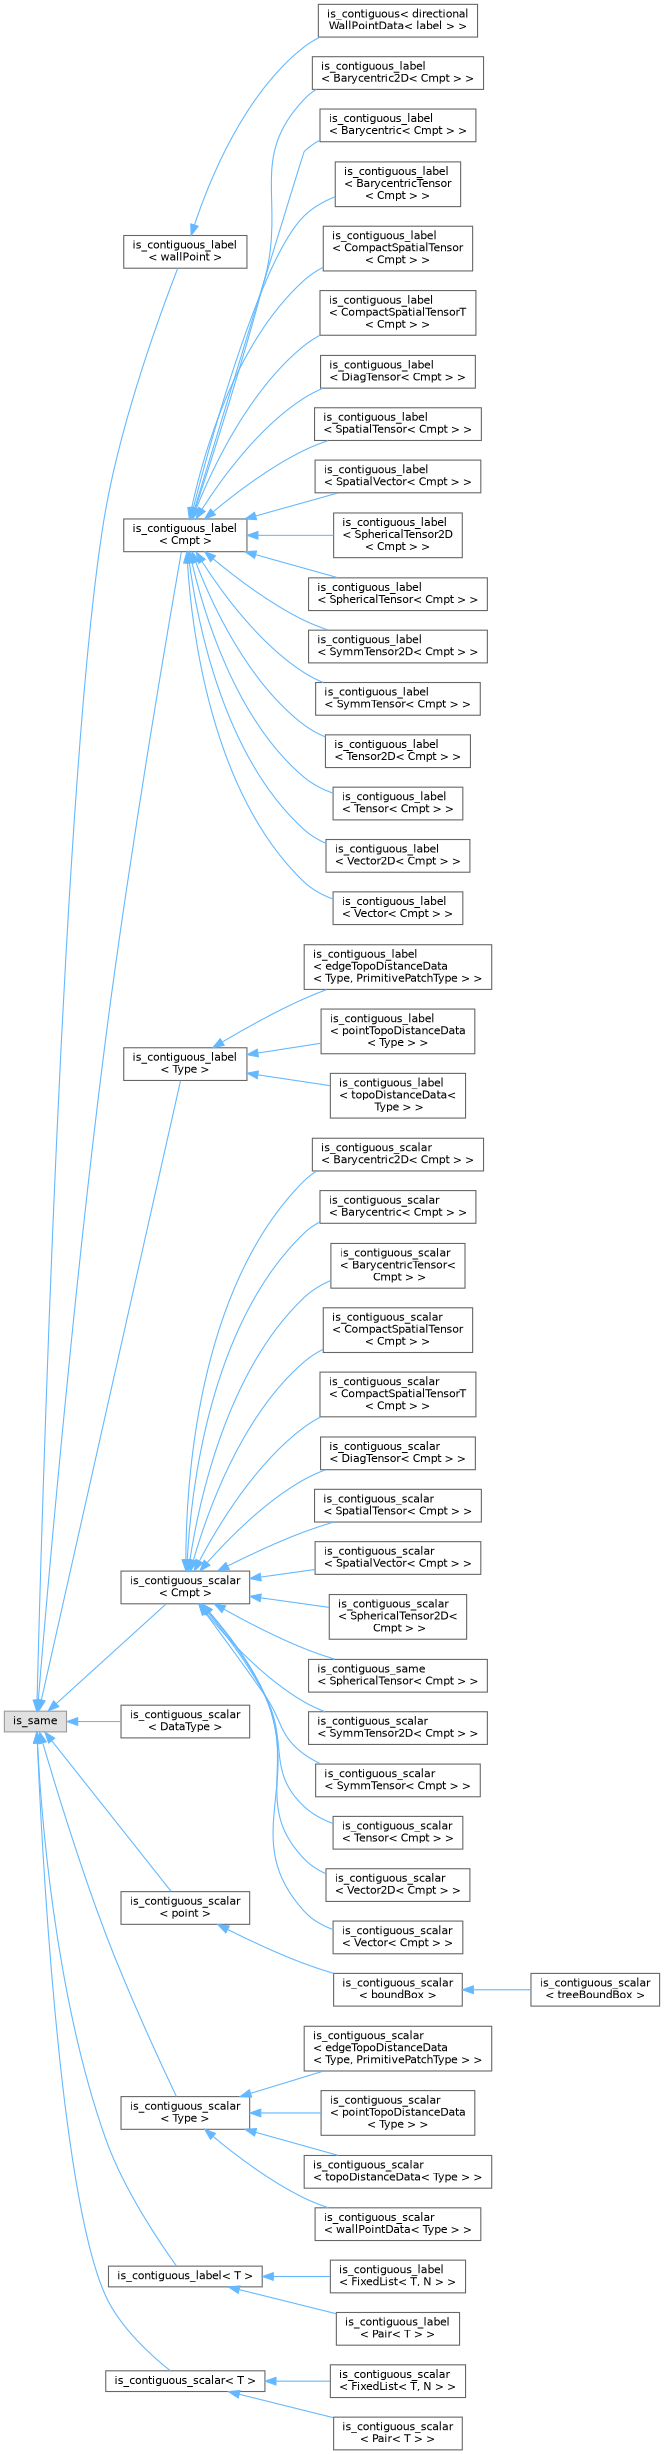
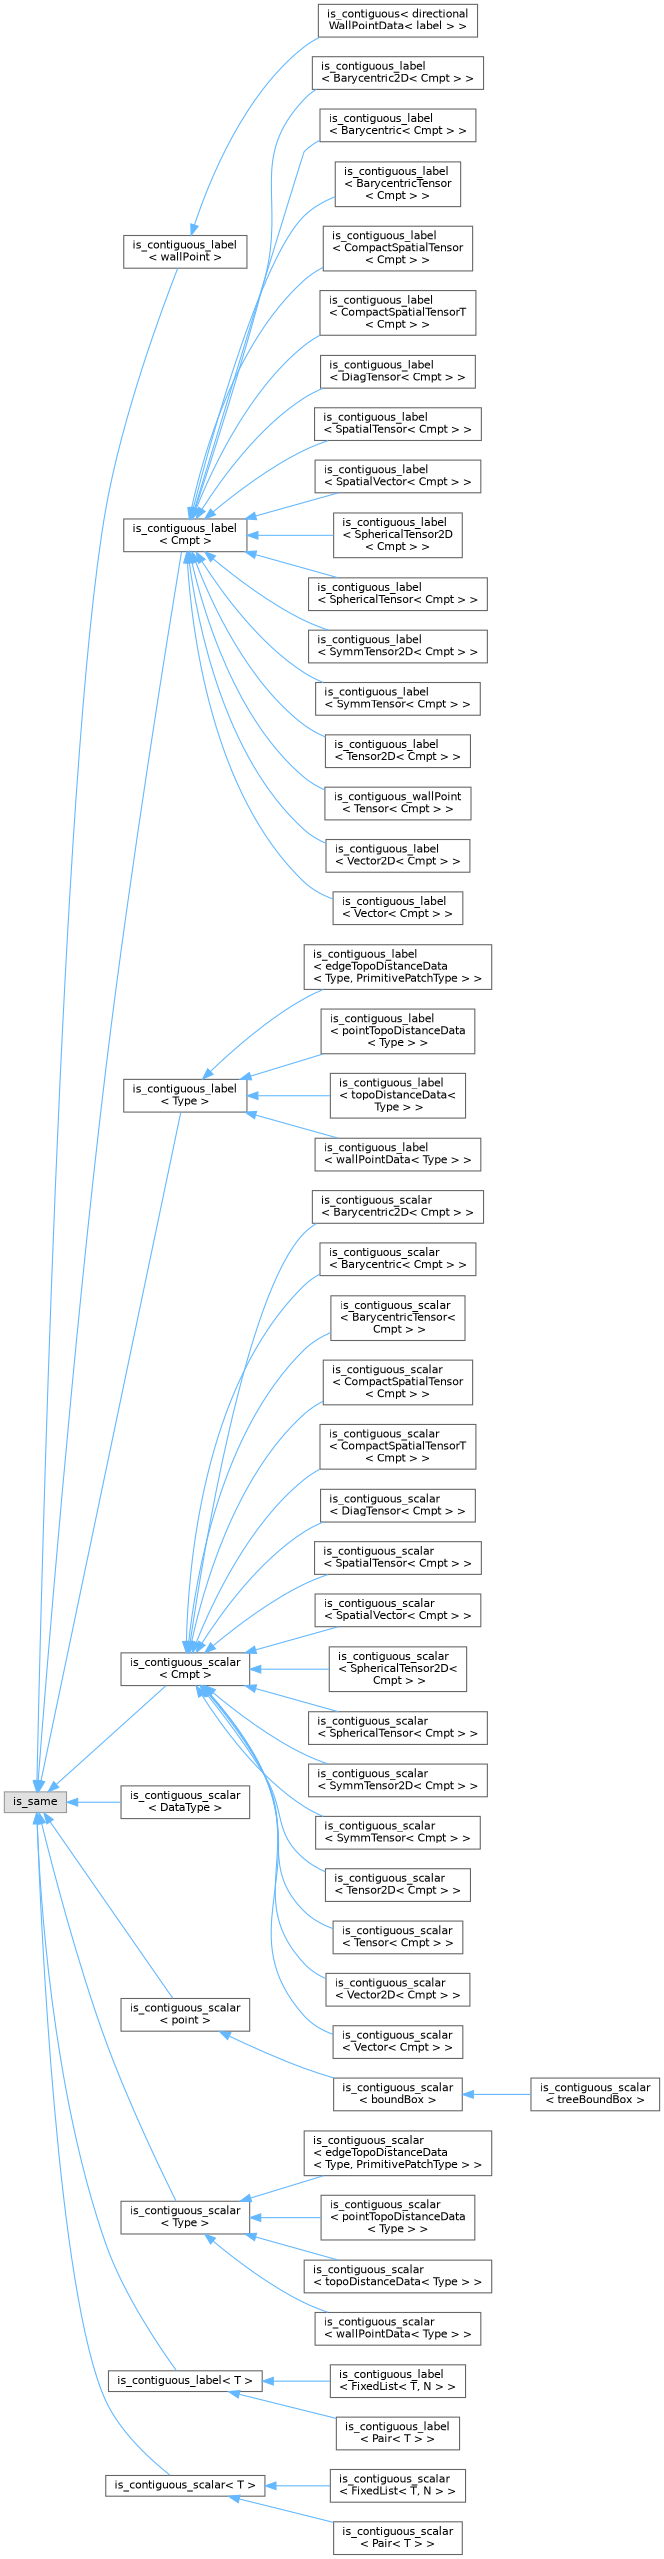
(398, 804) -> (398, 804)
none -> (398, 1155)
(398, 1676) -> (398, 1728)
none -> (398, 1885)
